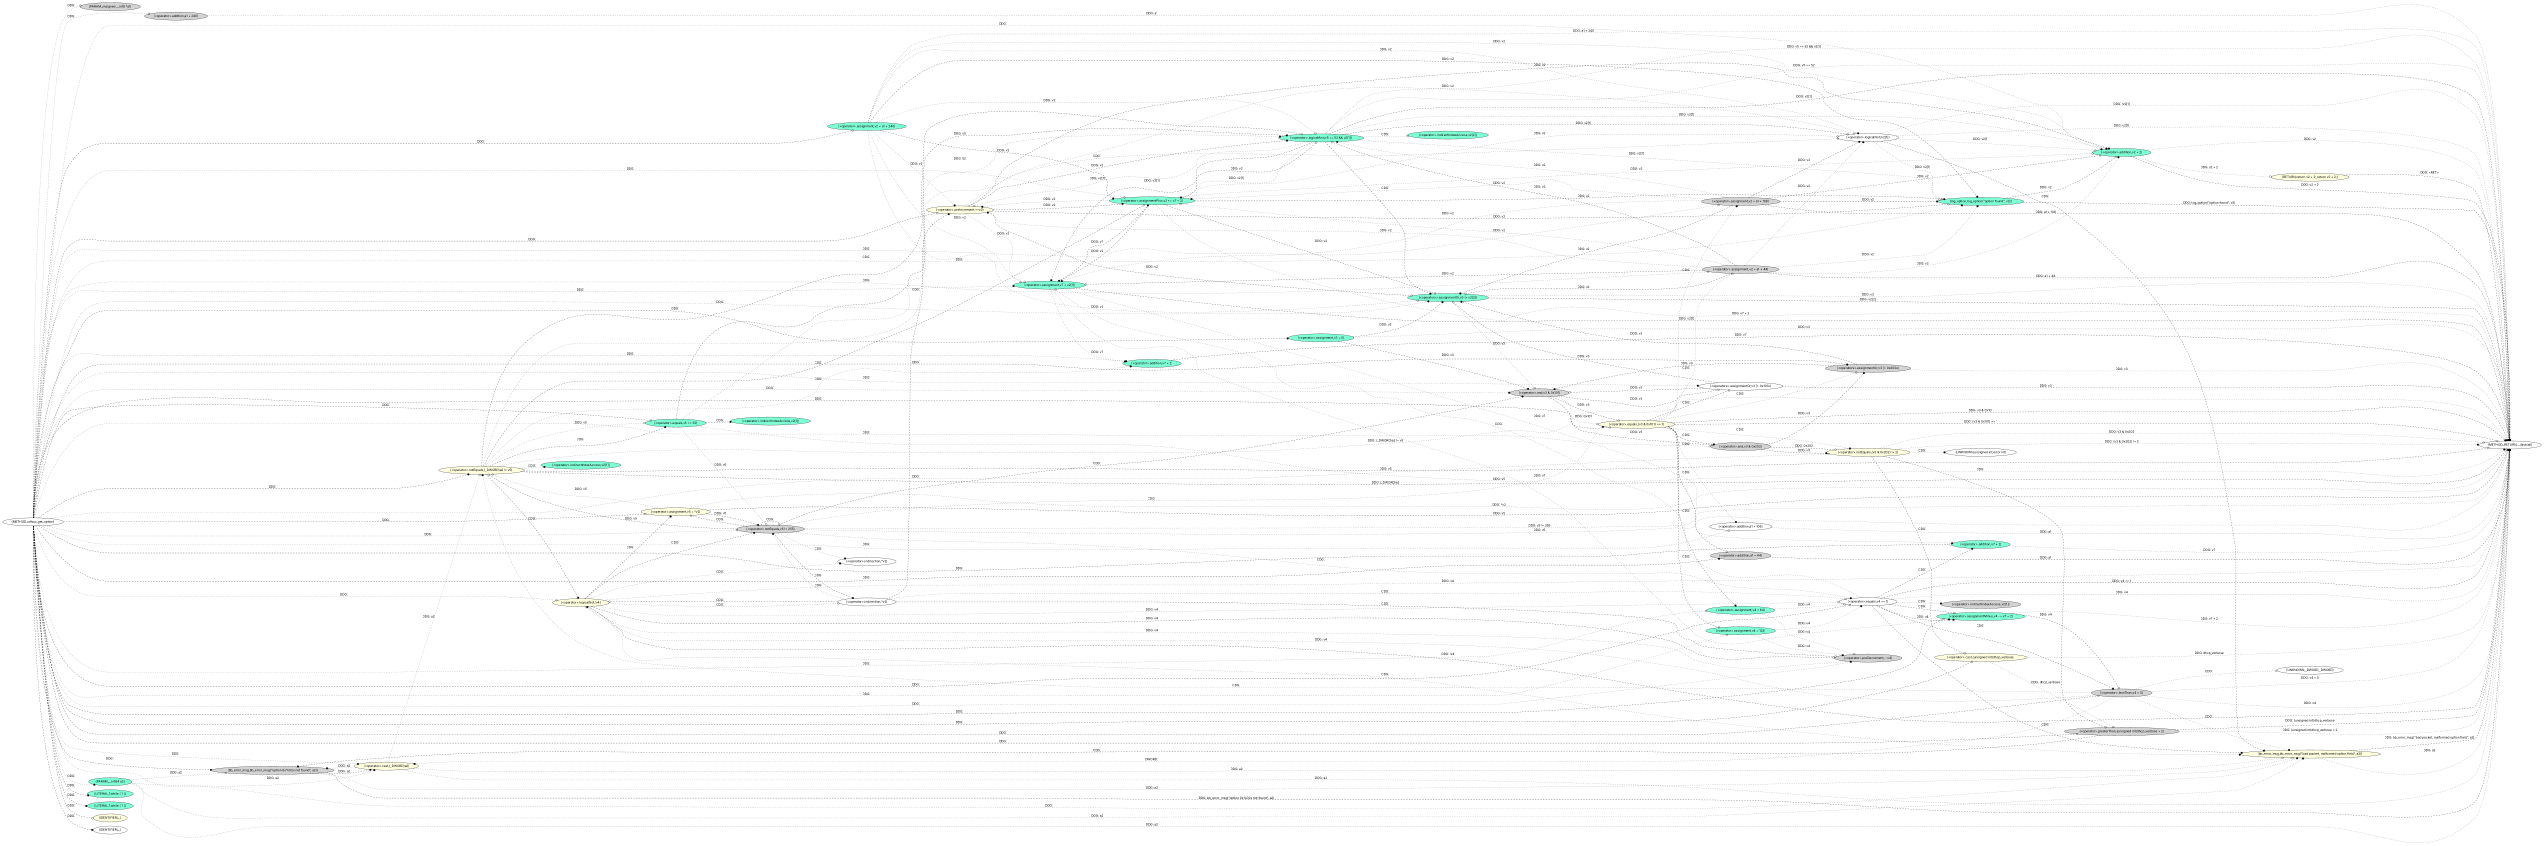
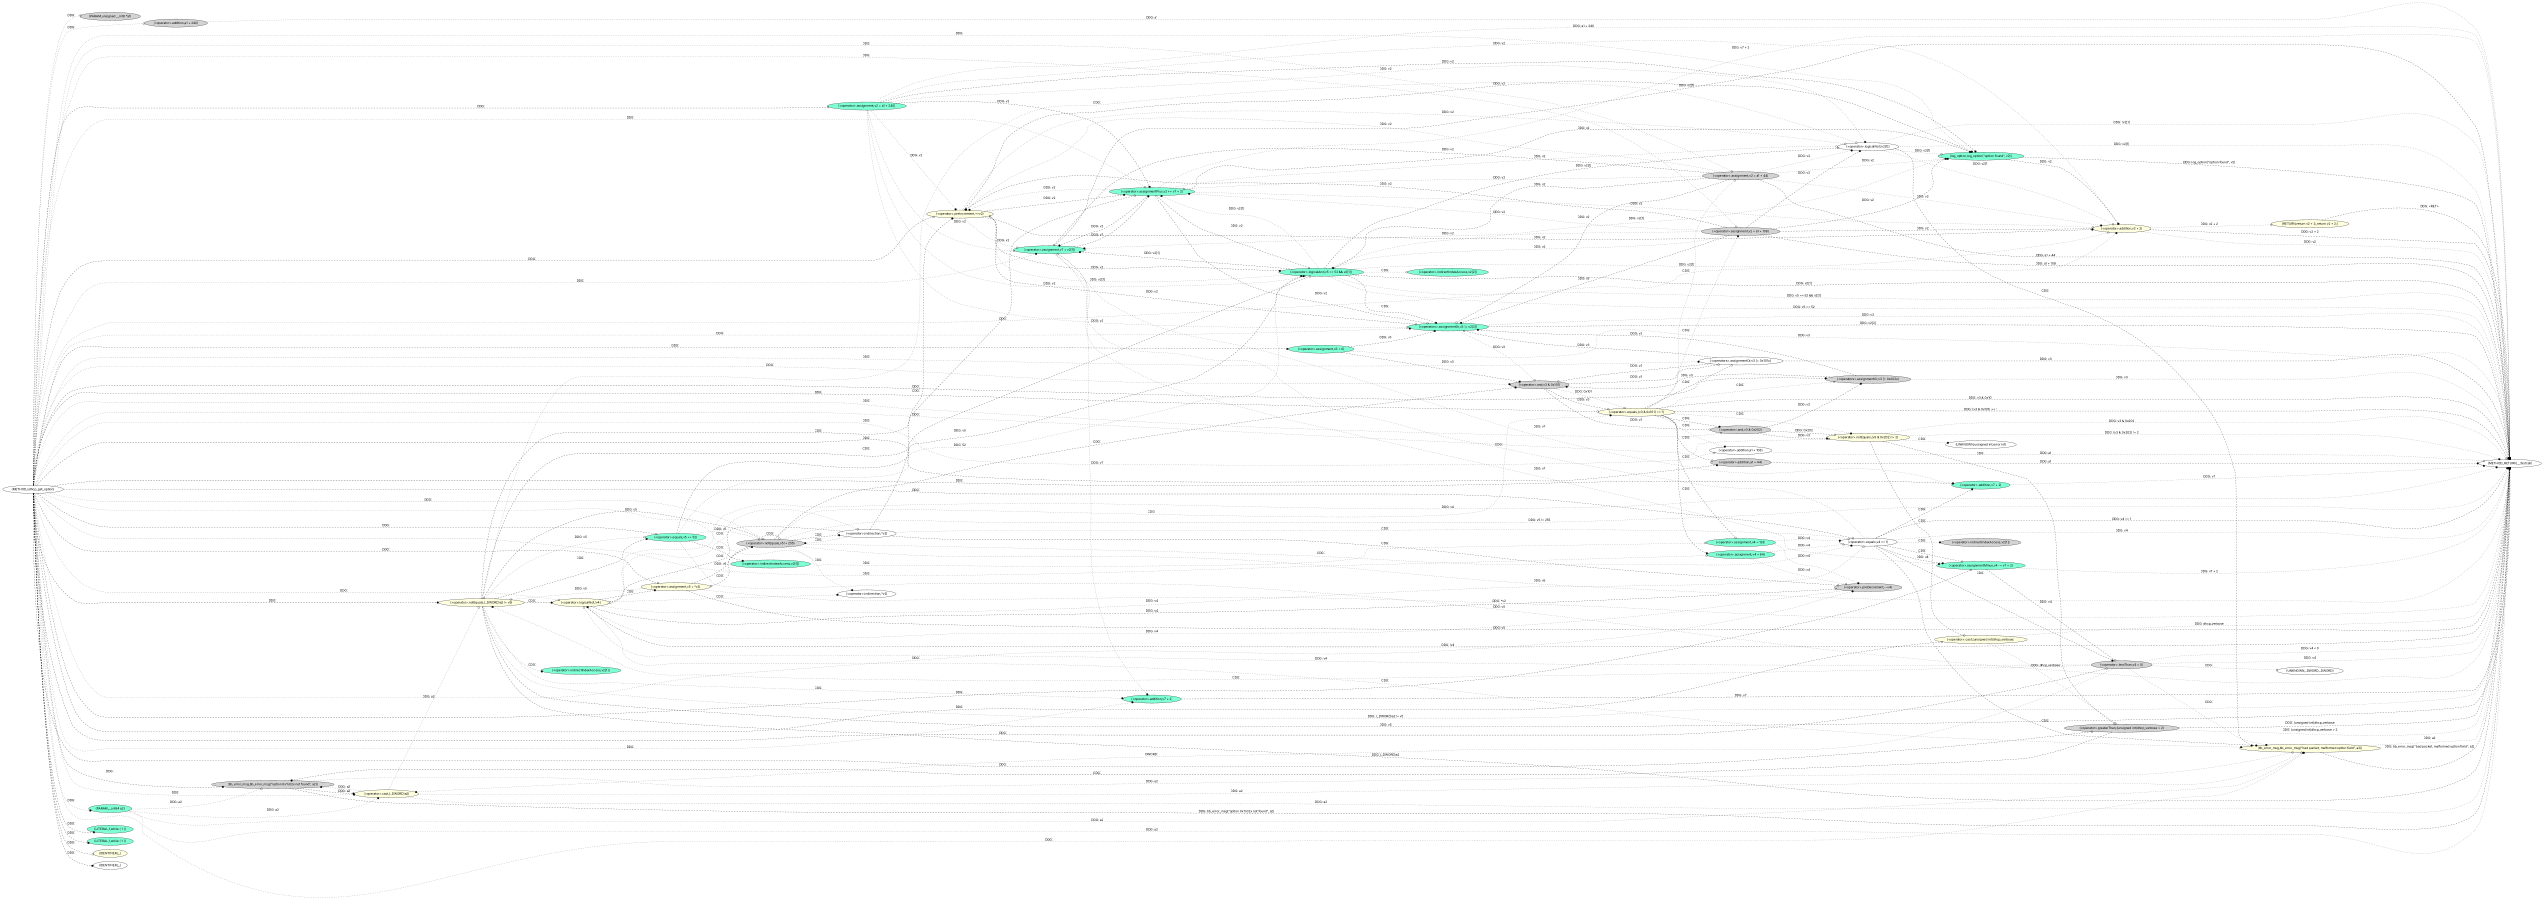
(2122, 153) -> (2122, 229)
none -> (1345, 185)
(665, 556) -> none
